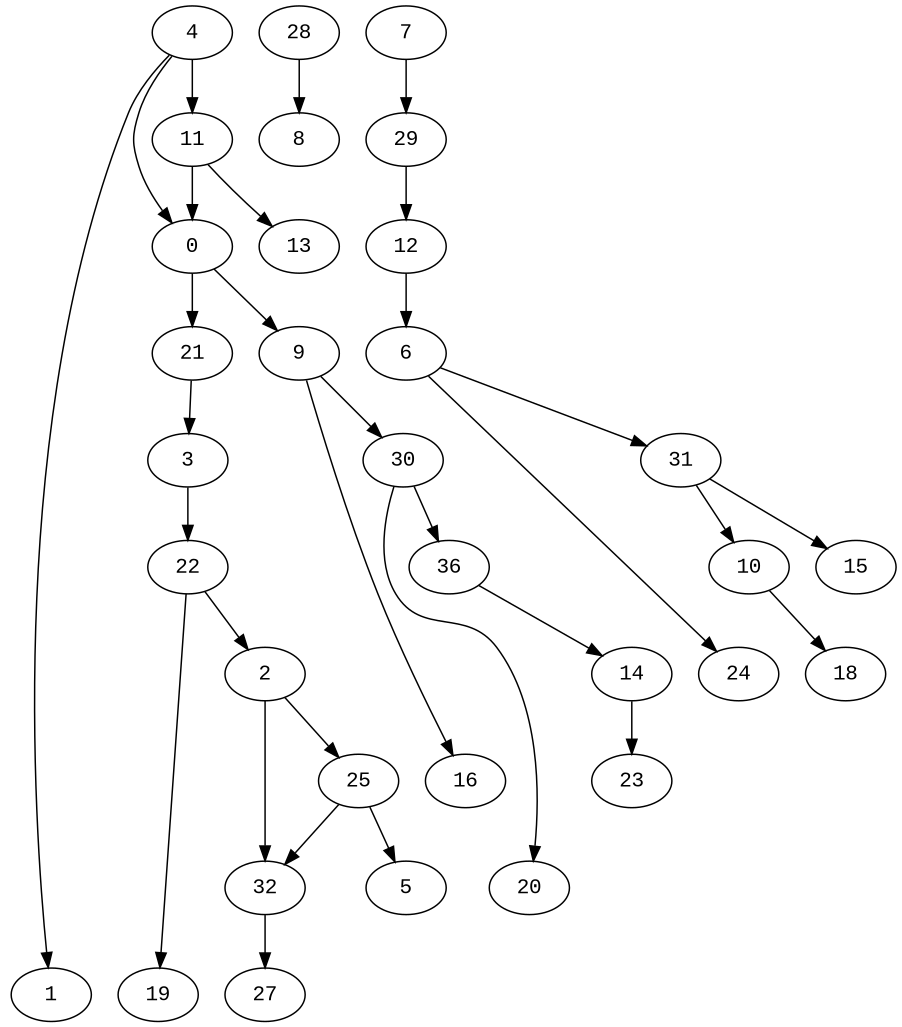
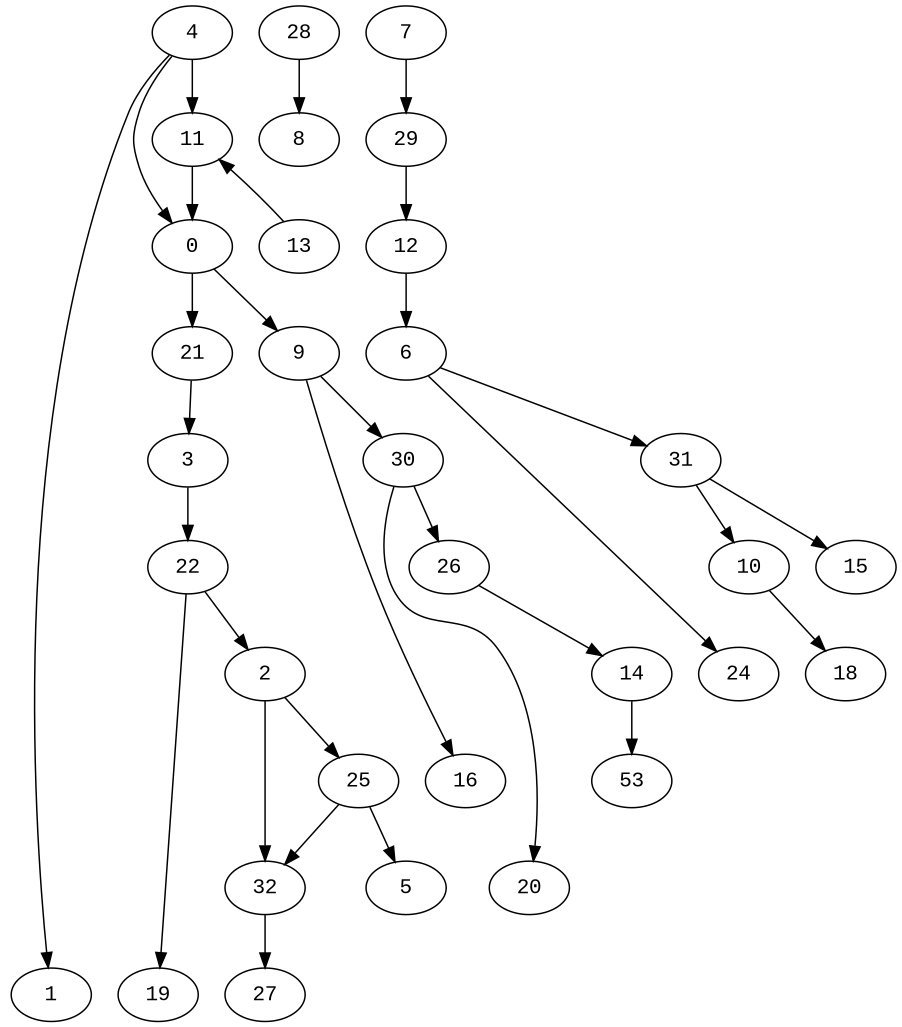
(234, 191) -> (258, 195)
(449, 567) -> (449, 567)
(632, 781) -> (632, 781)
